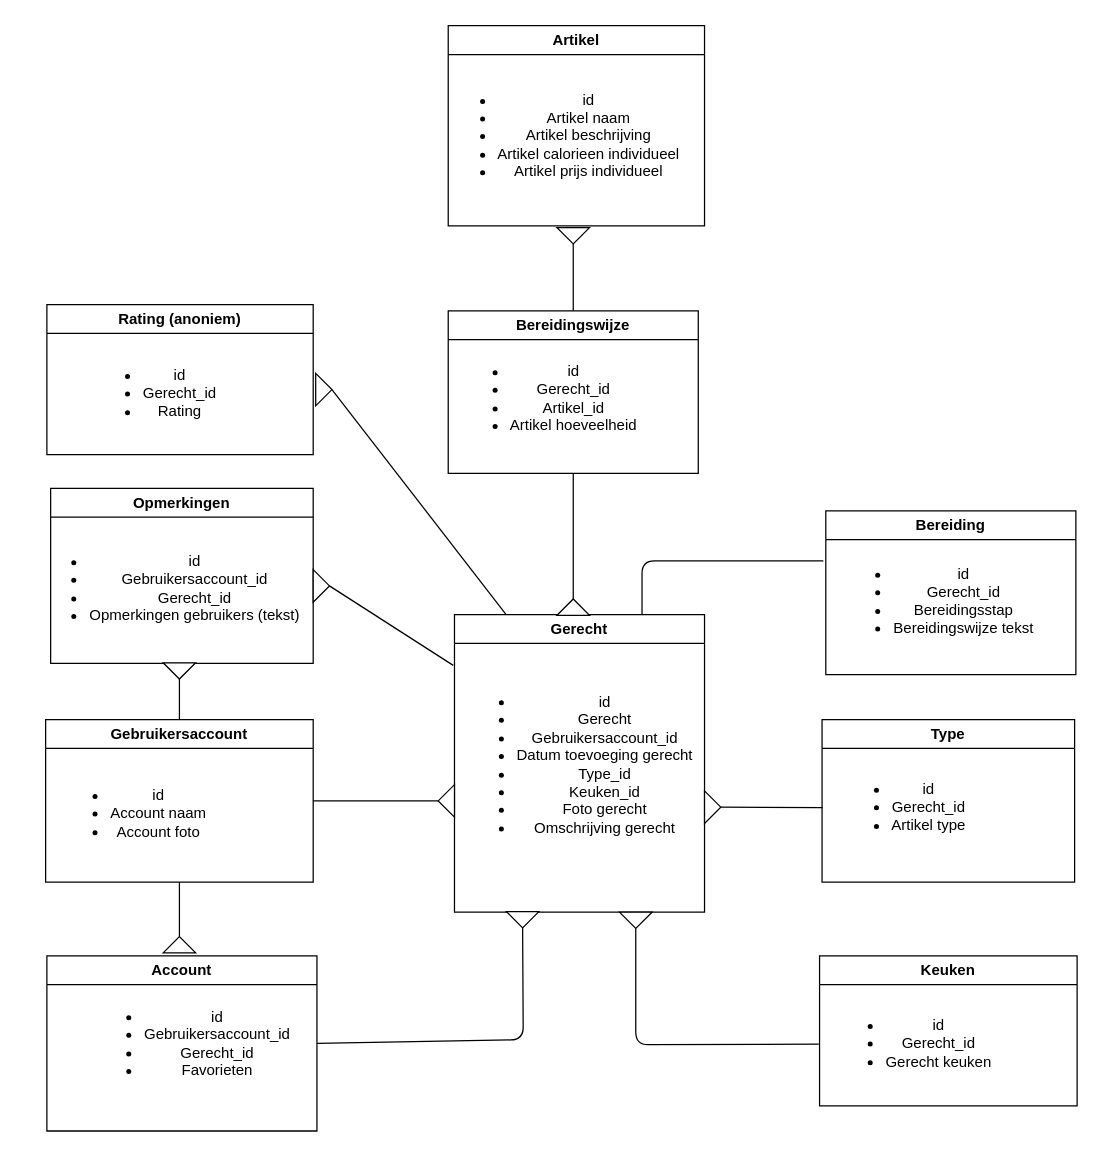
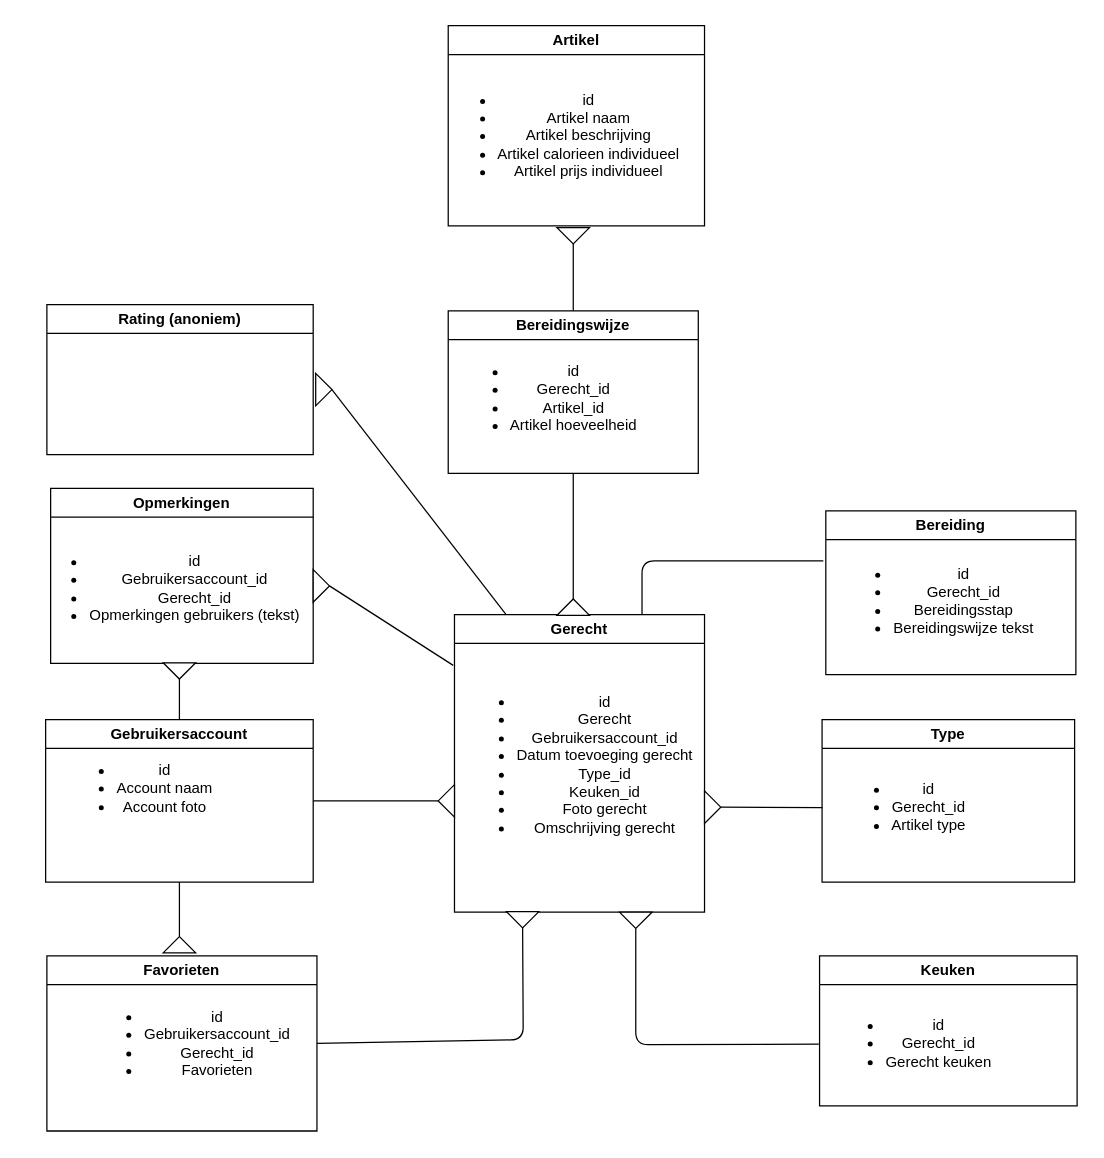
(154, 393) -> none
(133, 813) -> (139, 788)
(182, 971) -> (182, 971)
